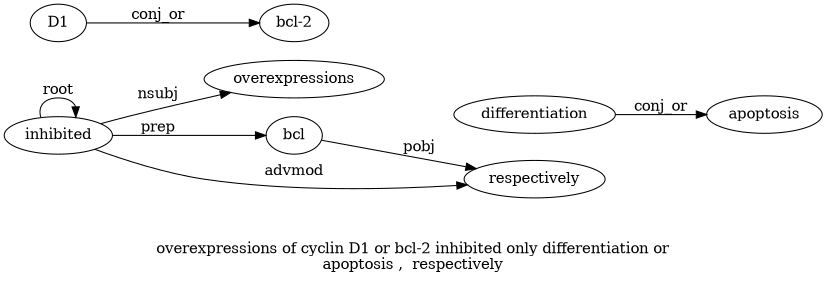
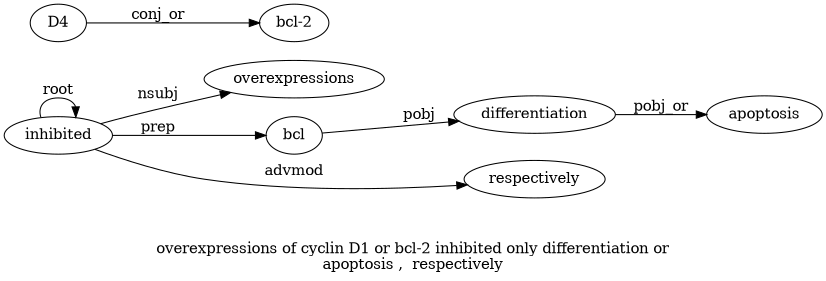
(58, 23) -> (58, 23)
(661, 107) -> (661, 107)
(394, 154) -> (385, 128)
